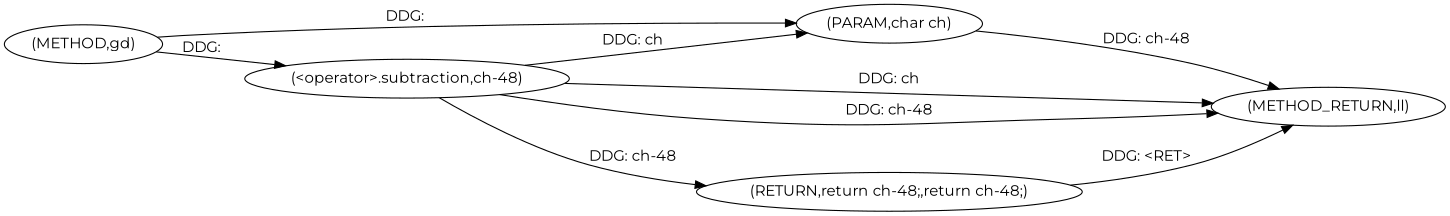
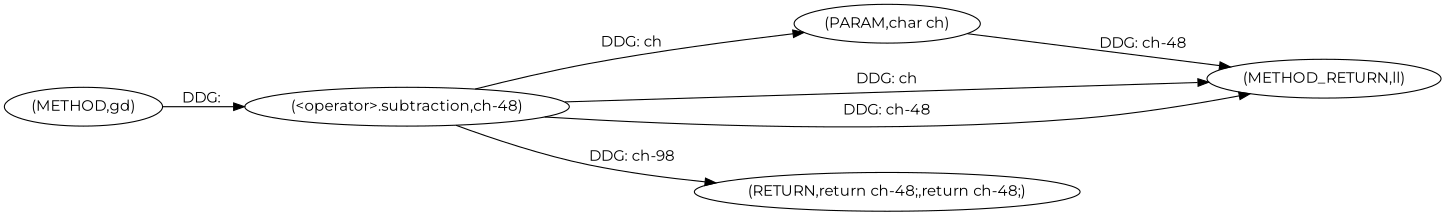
(471, 26) -> none
(633, 157) -> (632, 157)
(1179, 168) -> none
